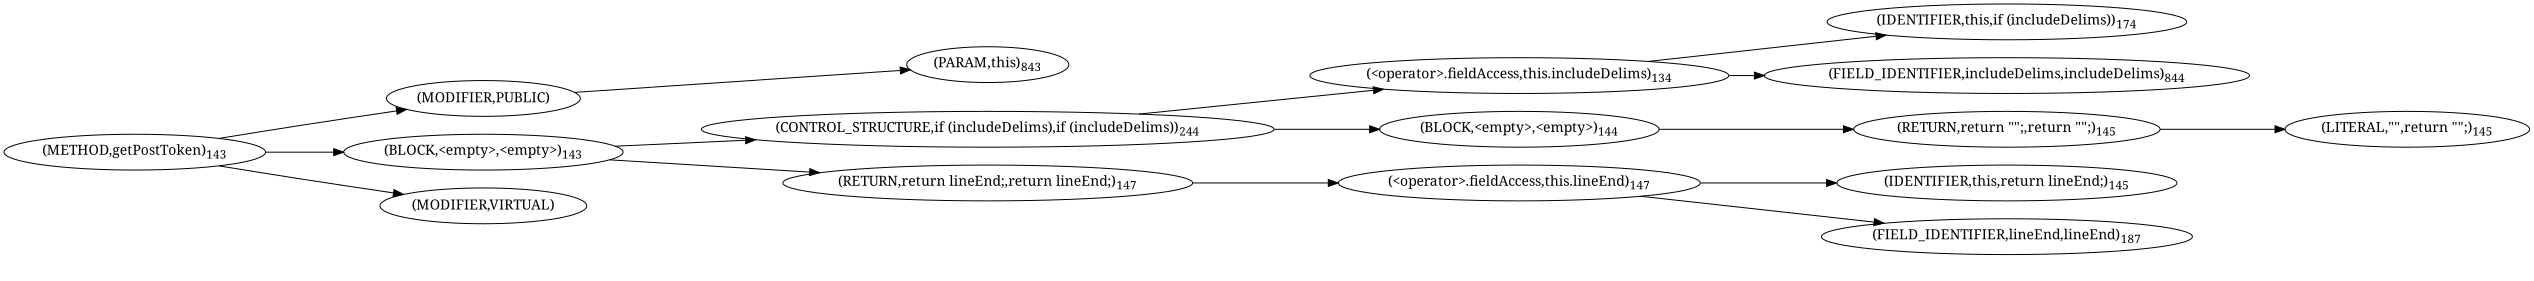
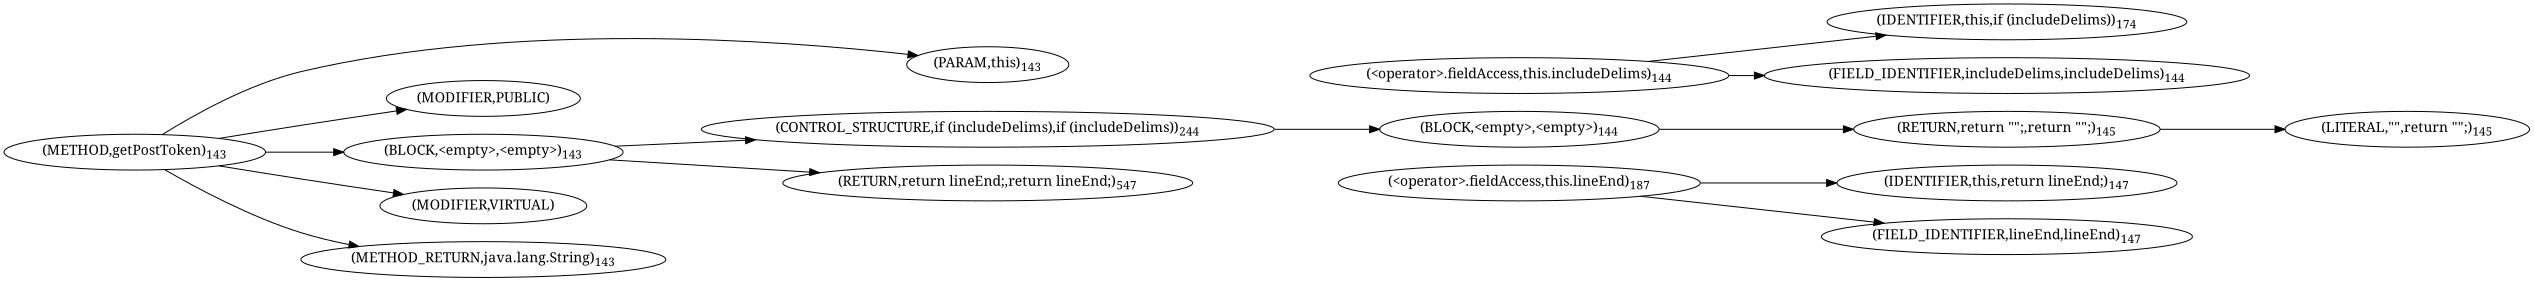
(1032, 63) -> (1032, 63)
(1662, 74) -> (1662, 74)
(2175, 74) -> (2175, 74)
(738, 81) -> (527, 42)
(1256, 102) -> none
(1127, 181) -> (1127, 181)
(1640, 181) -> (1640, 181)
(2119, 181) -> (2119, 181)
(1260, 183) -> none
(2131, 235) -> (2131, 235)
none -> (483, 260)
